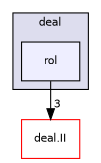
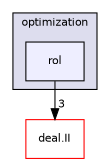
(51, 23) -> (55, 23)
